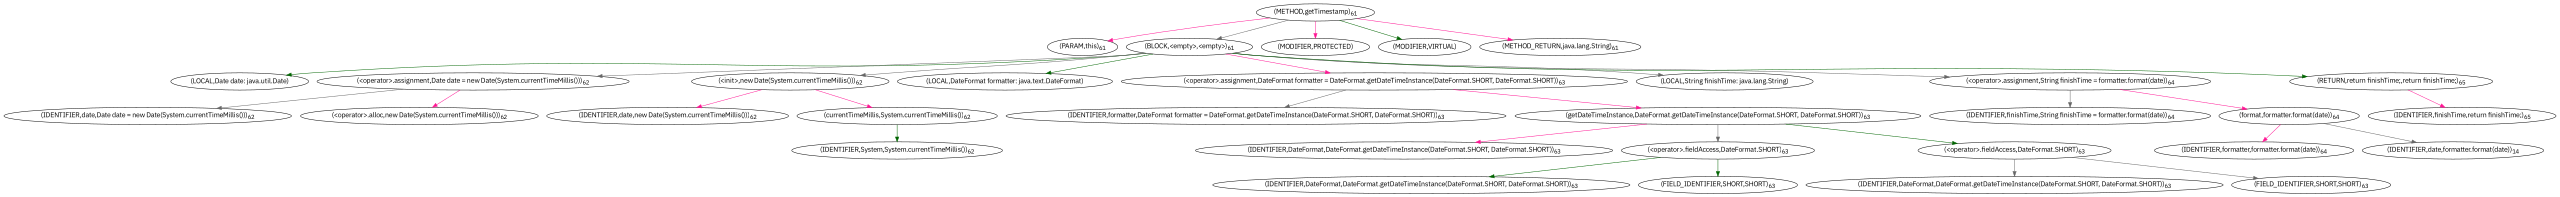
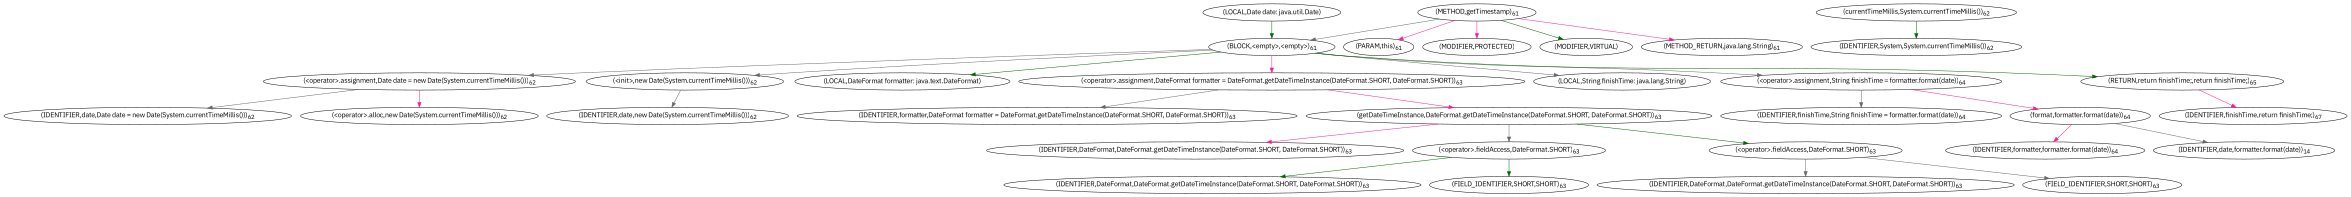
(719, 65) -> (1272, 27)
(732, 98) -> (677, 97)
(841, 98) -> none
(2527, 115) -> (2318, 115)
